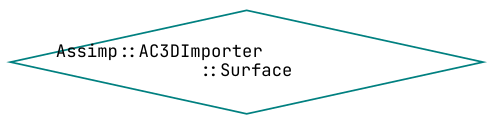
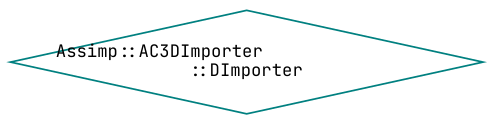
(247, 62) -> (247, 62)
